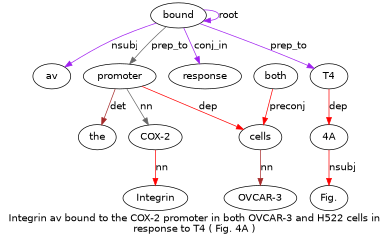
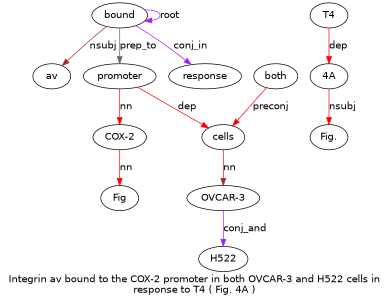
(112, 40) -> (86, 43)
(254, 44) -> none
(136, 104) -> (120, 103)
(97, 137) -> none
(155, 198) -> (120, 198)
none -> (223, 259)
